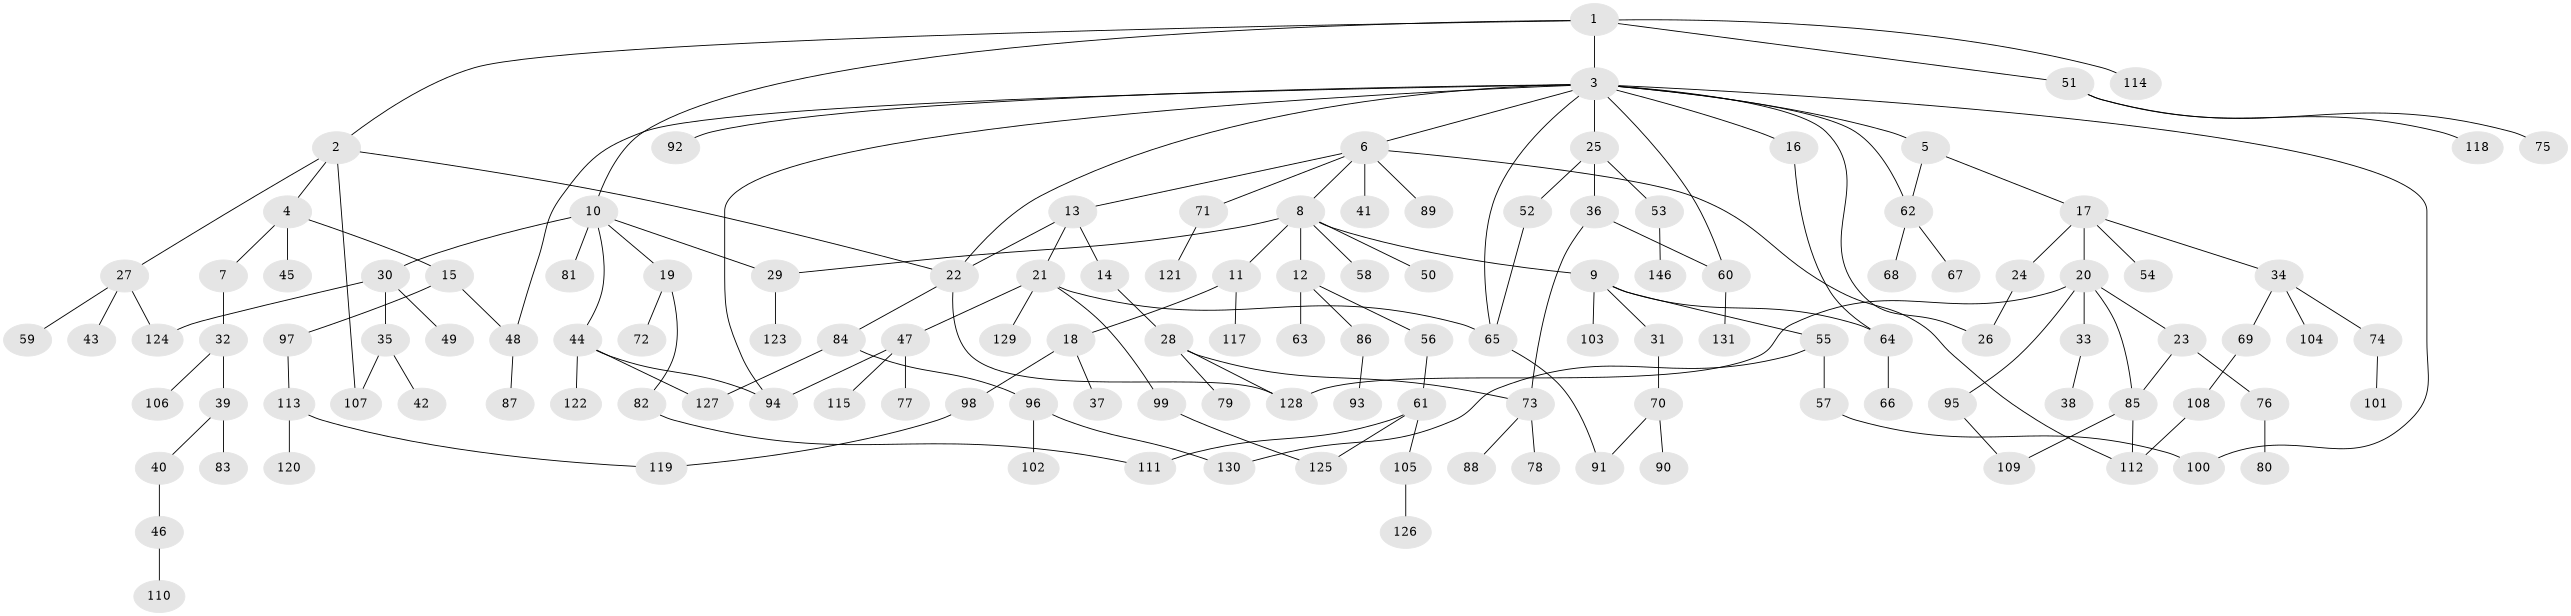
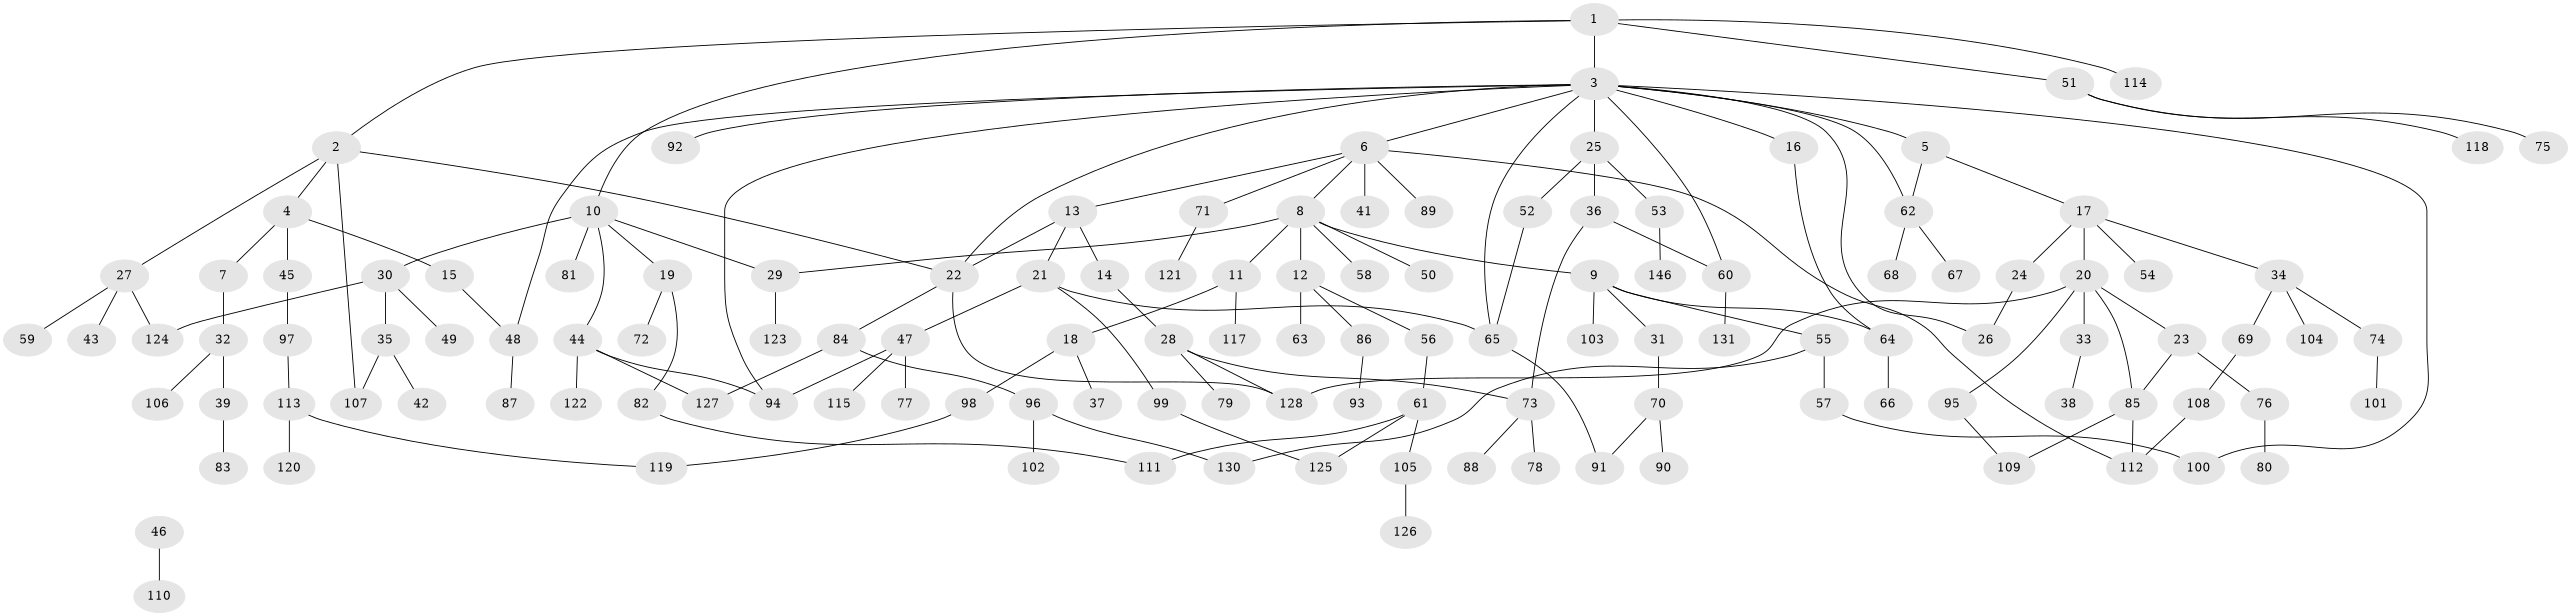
(370, 310) -> (288, 308)
(1005, 340) -> none
(159, 468) -> none
